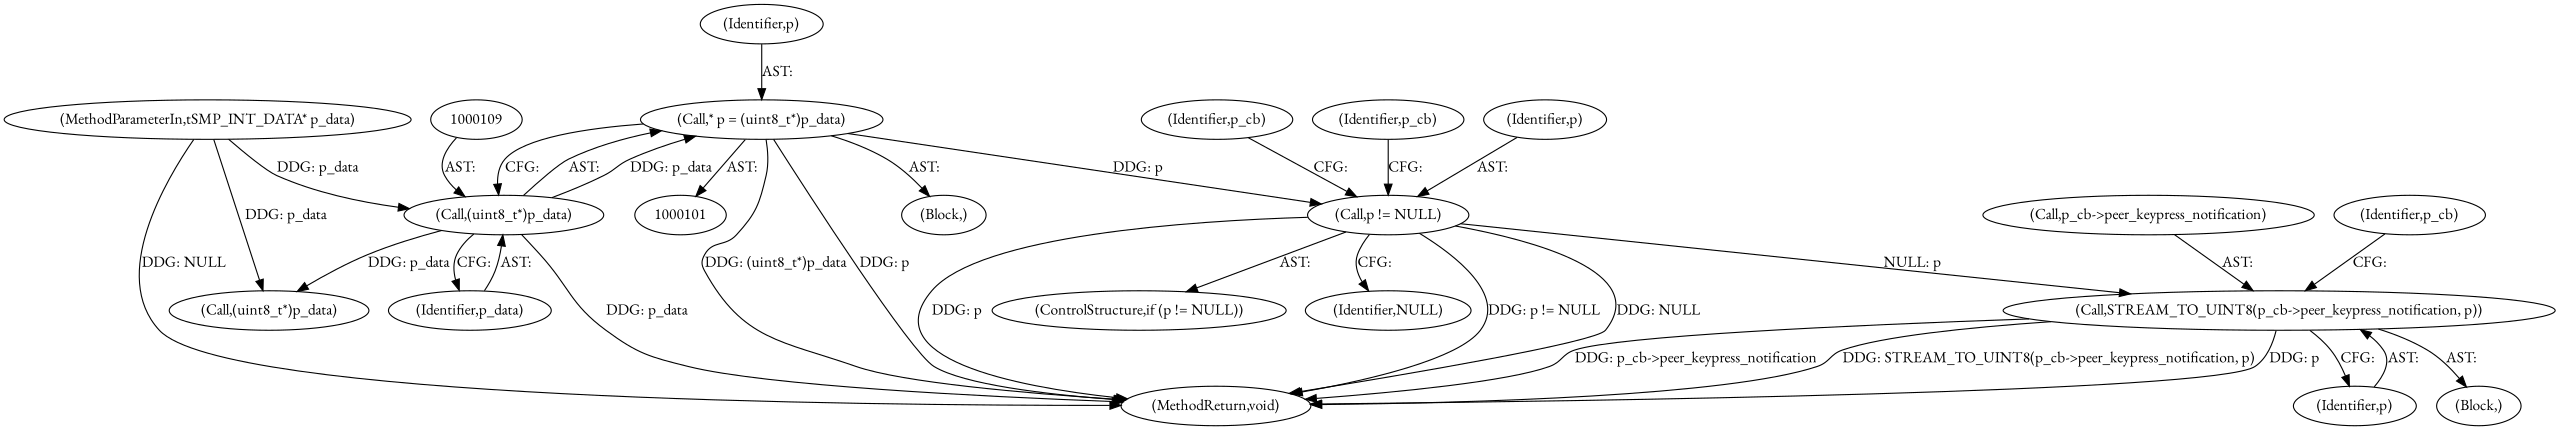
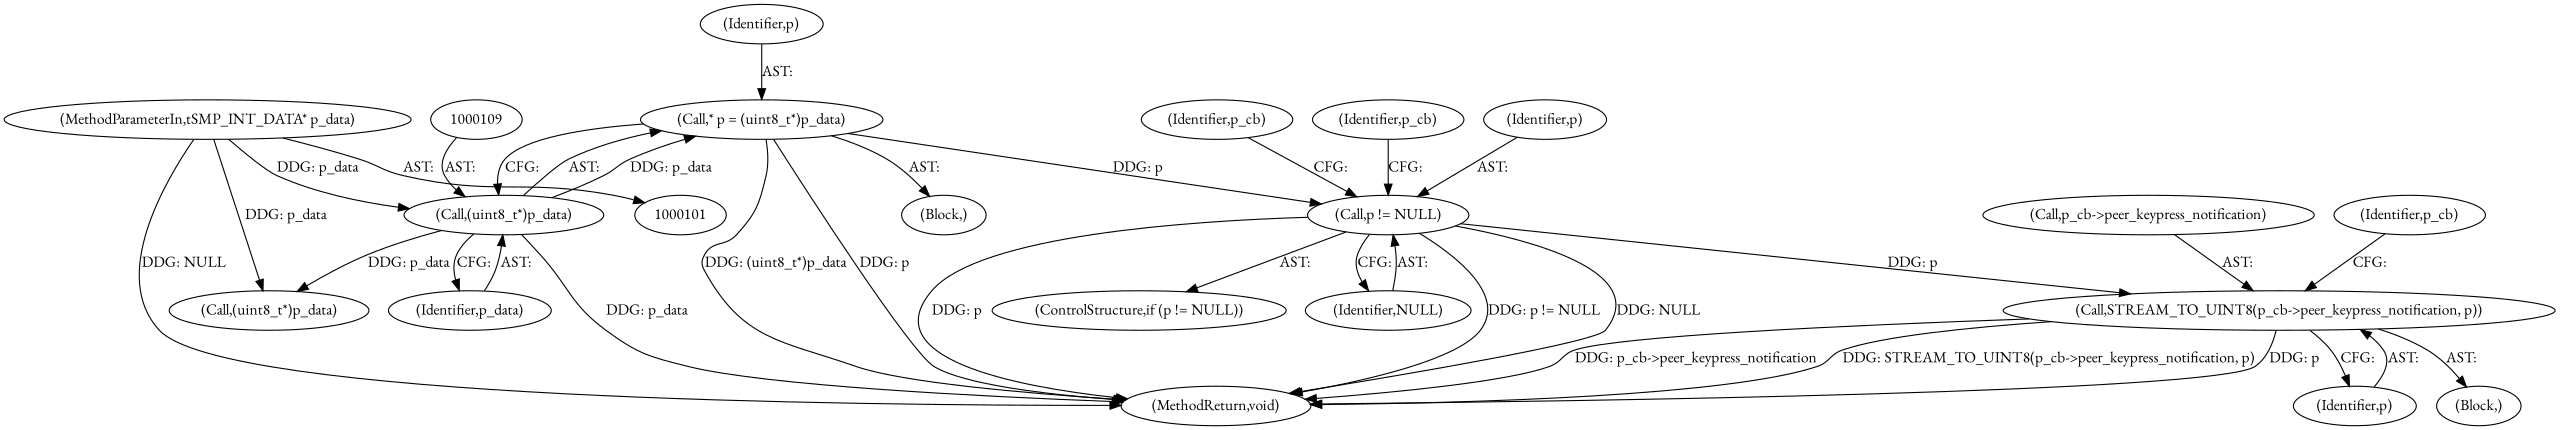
(724, 164) -> (464, 185)
(1913, 263) -> (1913, 263)
none -> (1396, 268)
